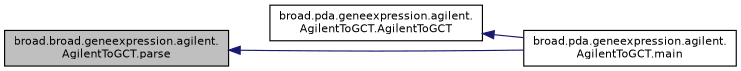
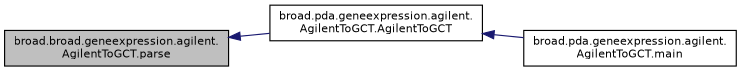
(382, 51) -> (255, 35)
